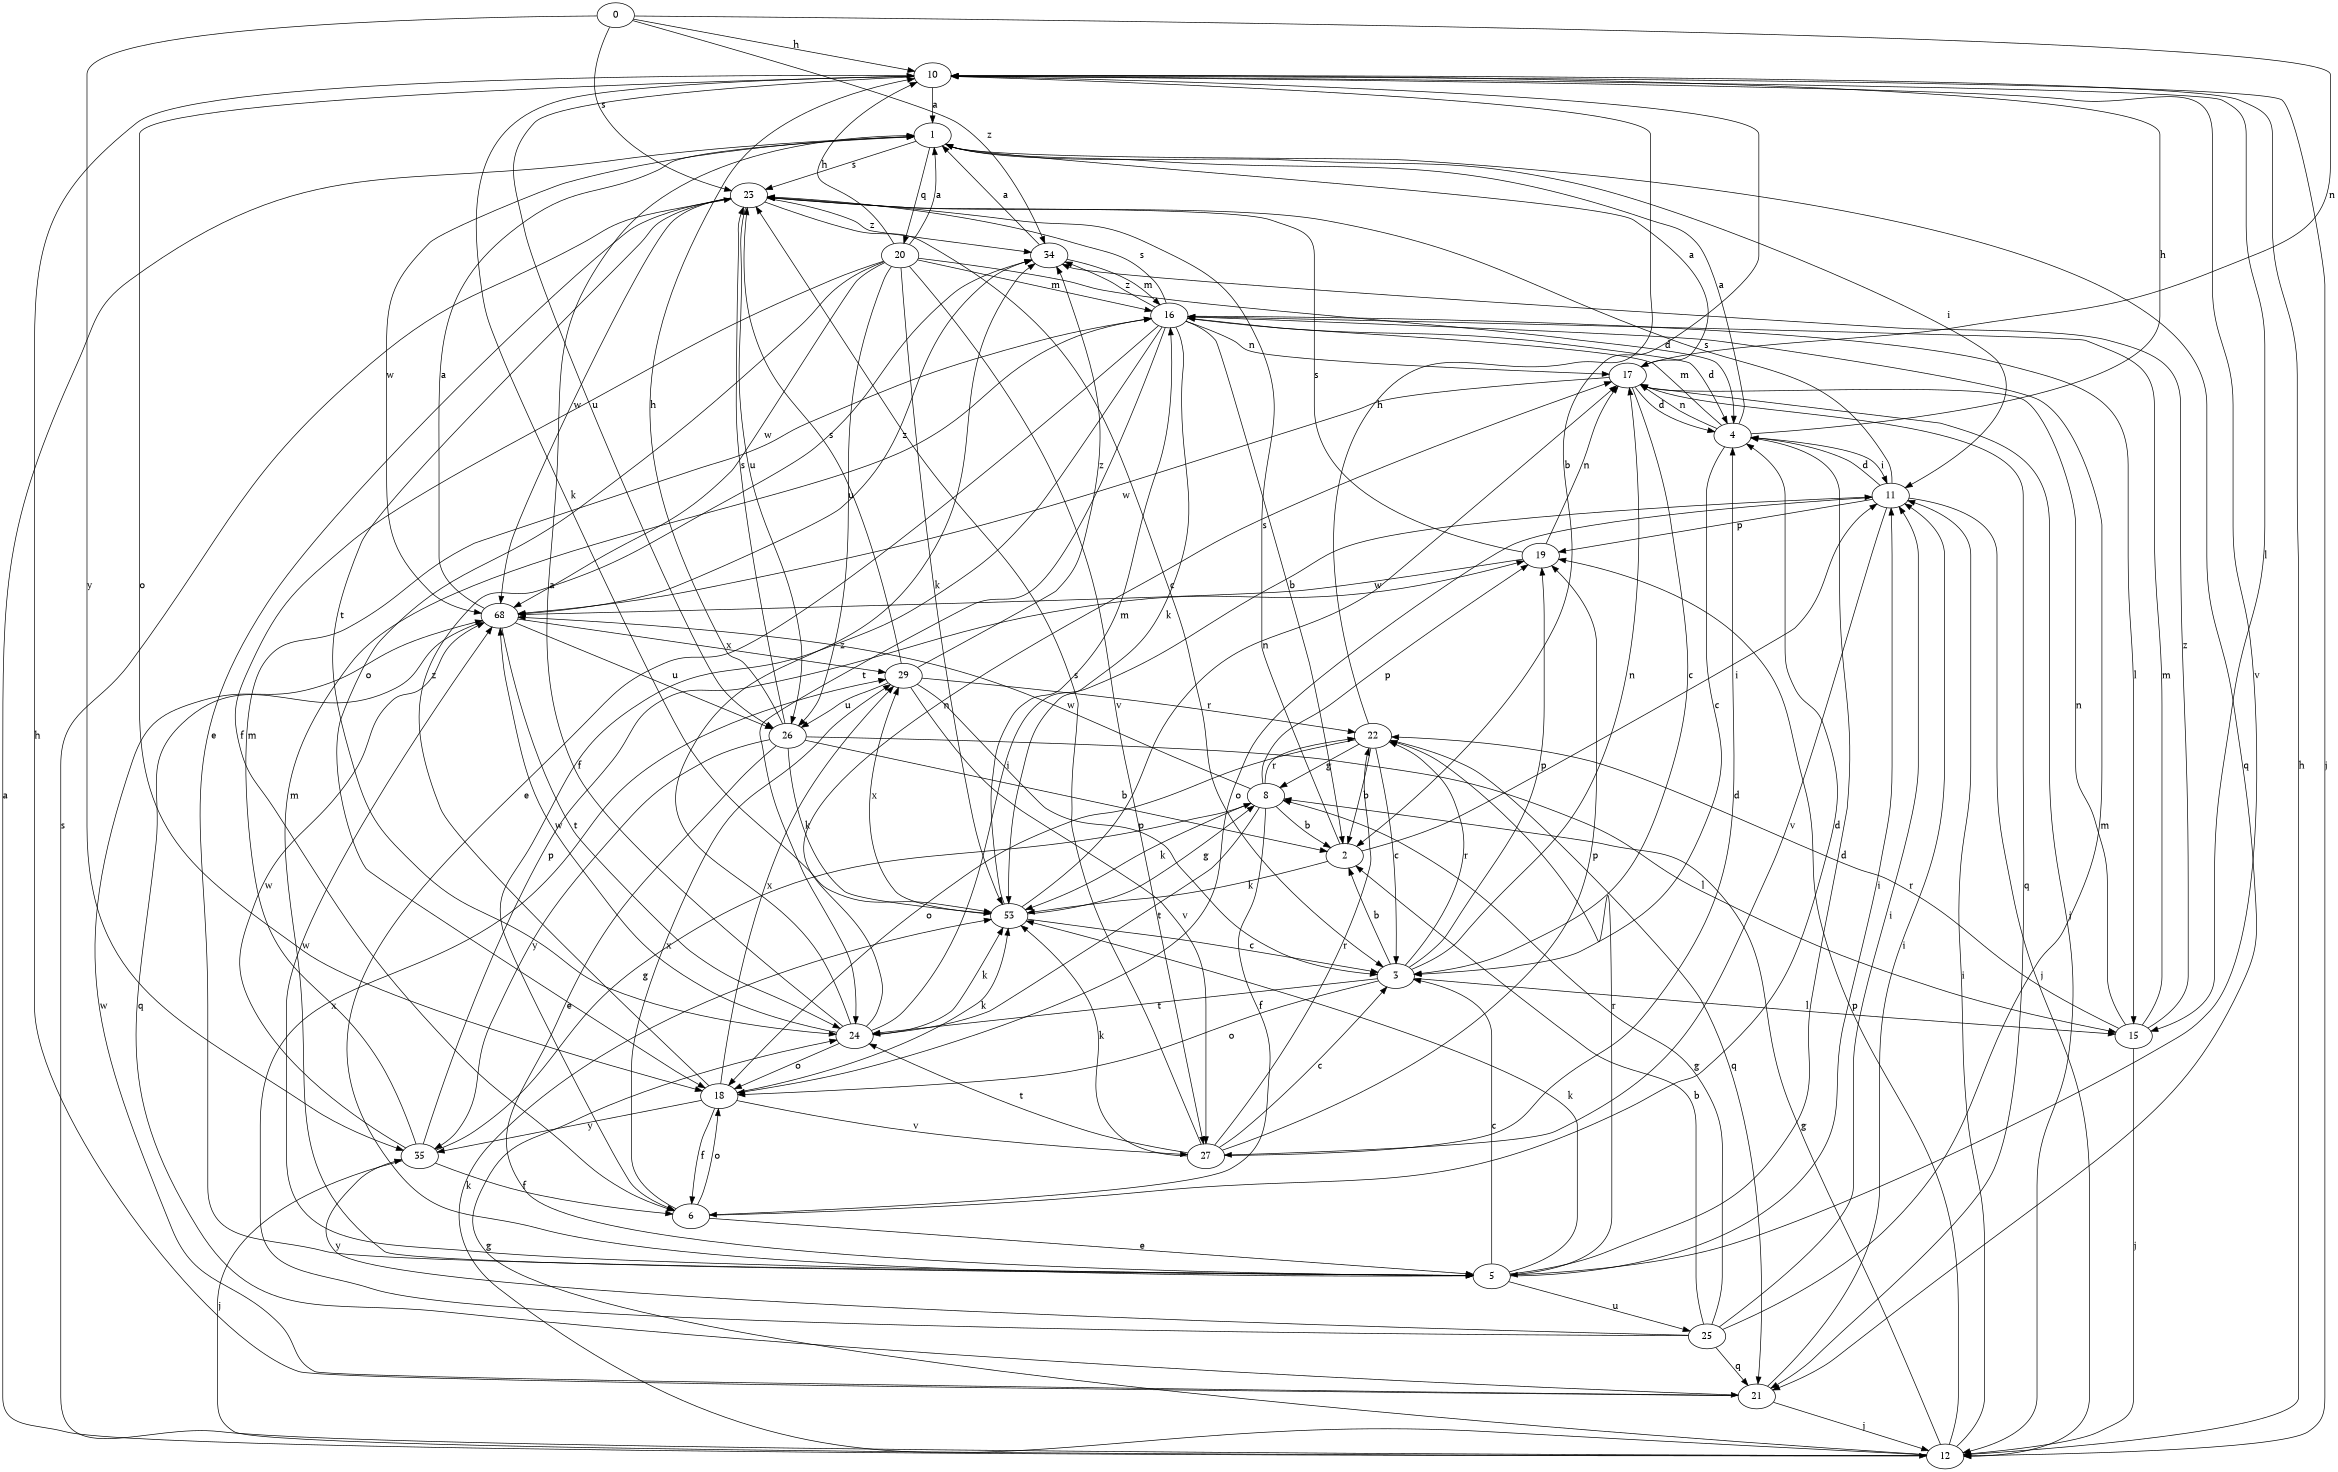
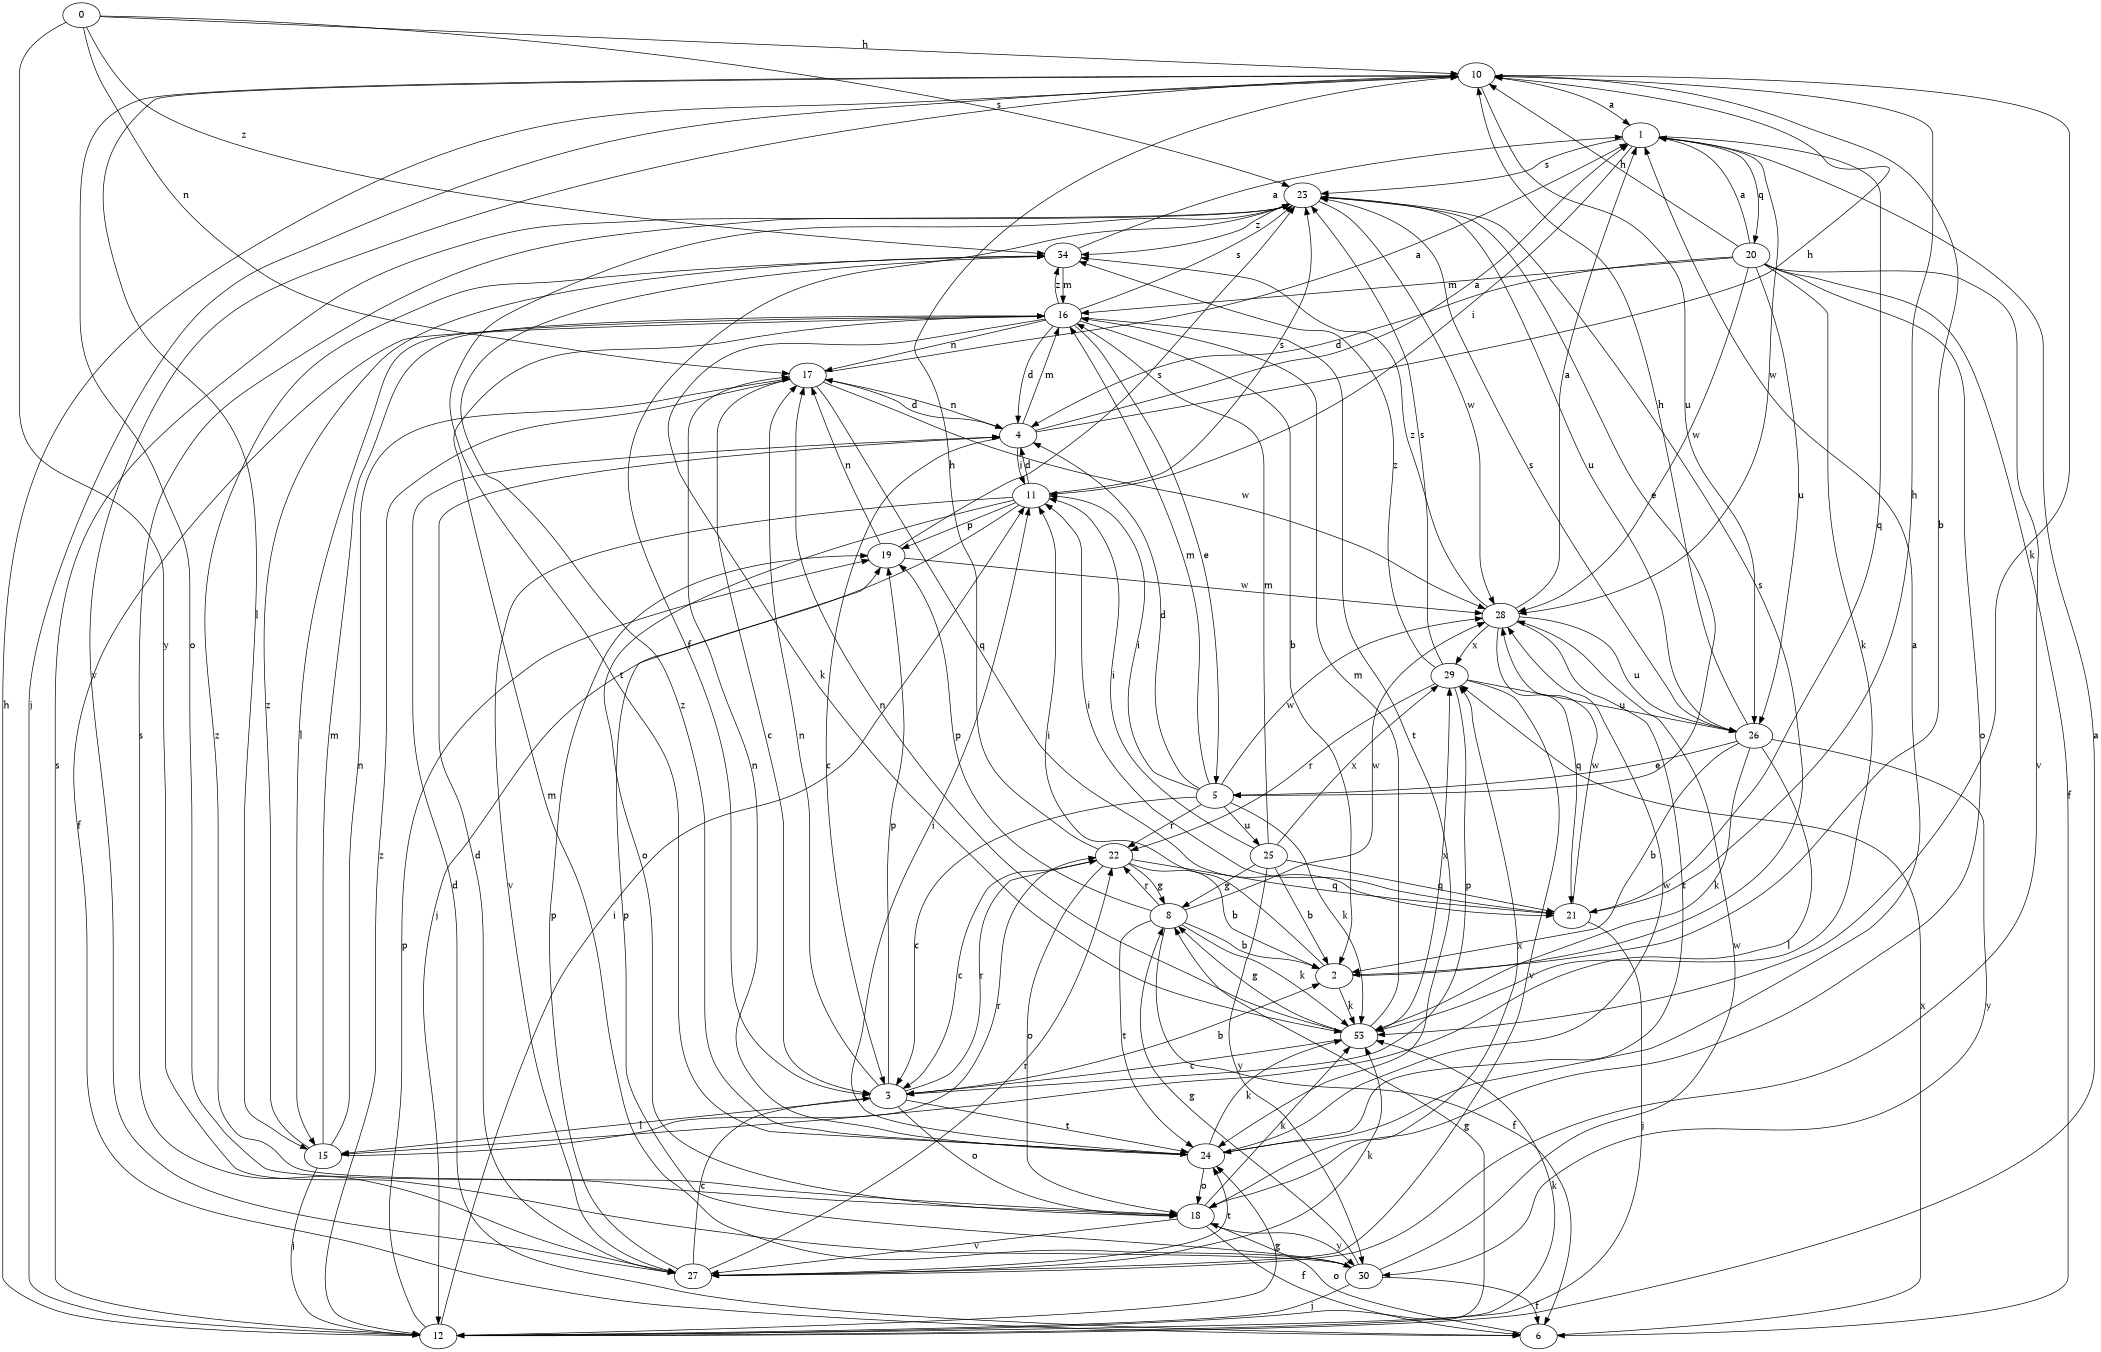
(2214, 312) -> (173, 375)
(1172, 586) -> (689, 646)
(500, 616) -> (1501, 616)
(2070, 916) -> (381, 856)
(420, 1156) -> (1364, 1276)
(1088, 1246) -> none
